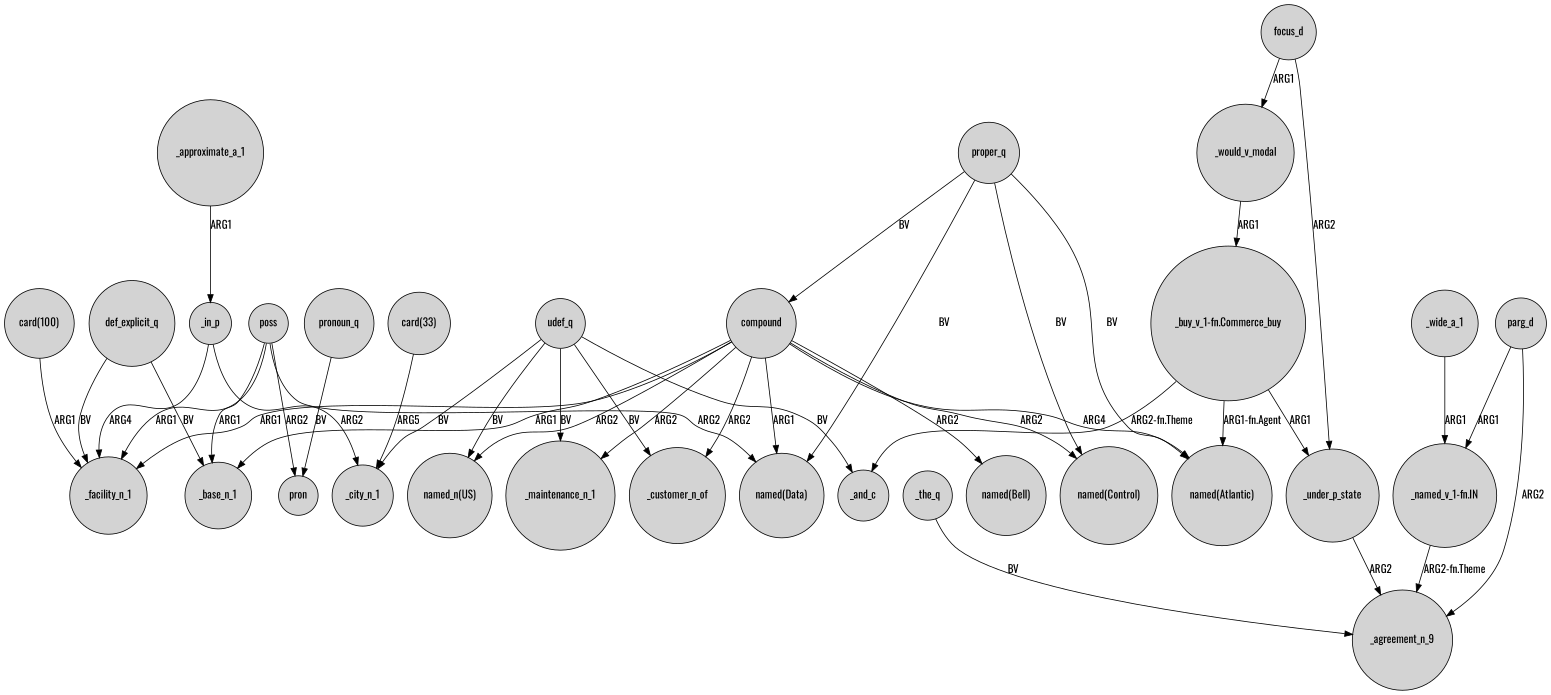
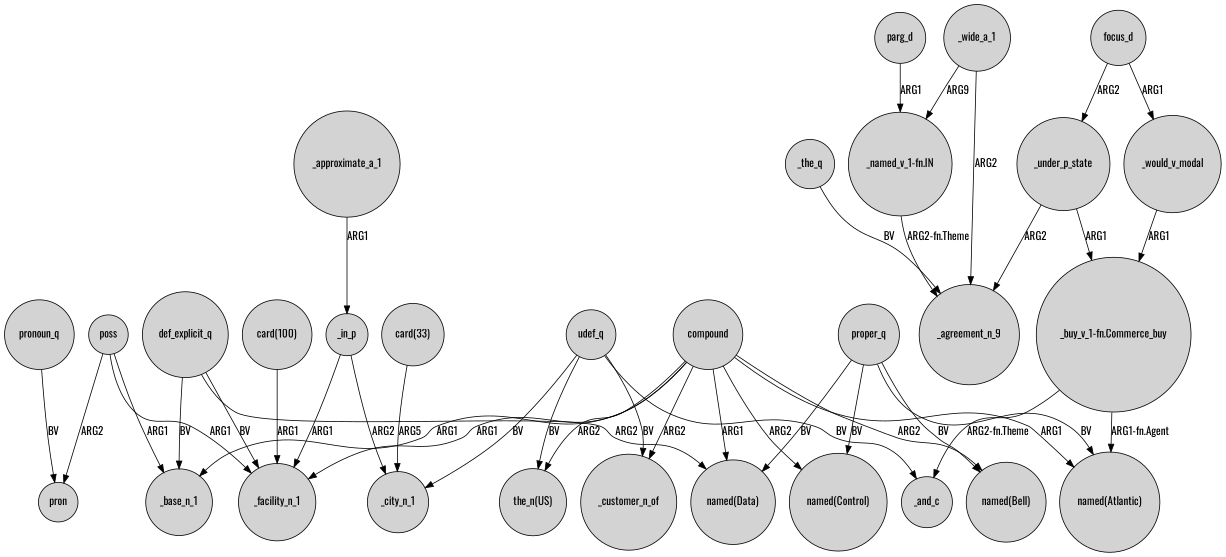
(880, 234) -> (922, 424)
(484, 412) -> (434, 421)
(1286, 419) -> (1083, 231)
(121, 421) -> (323, 432)
(1094, 421) -> (1052, 432)
(1456, 421) -> (958, 91)
(1517, 491) -> (974, 174)
(450, 496) -> (533, 502)
(560, 496) -> none
